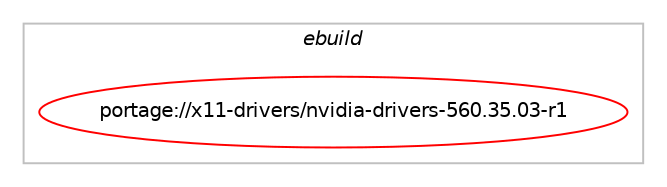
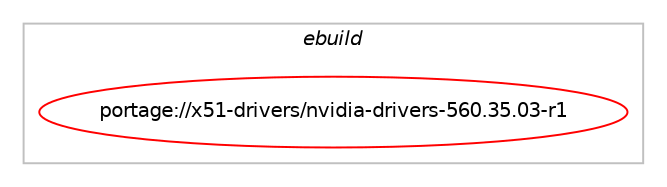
(333, 112) -> (333, 112)
